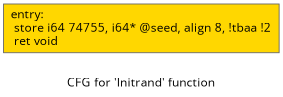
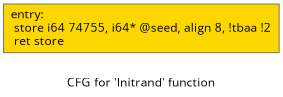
(35, 41) -> (38, 41)
